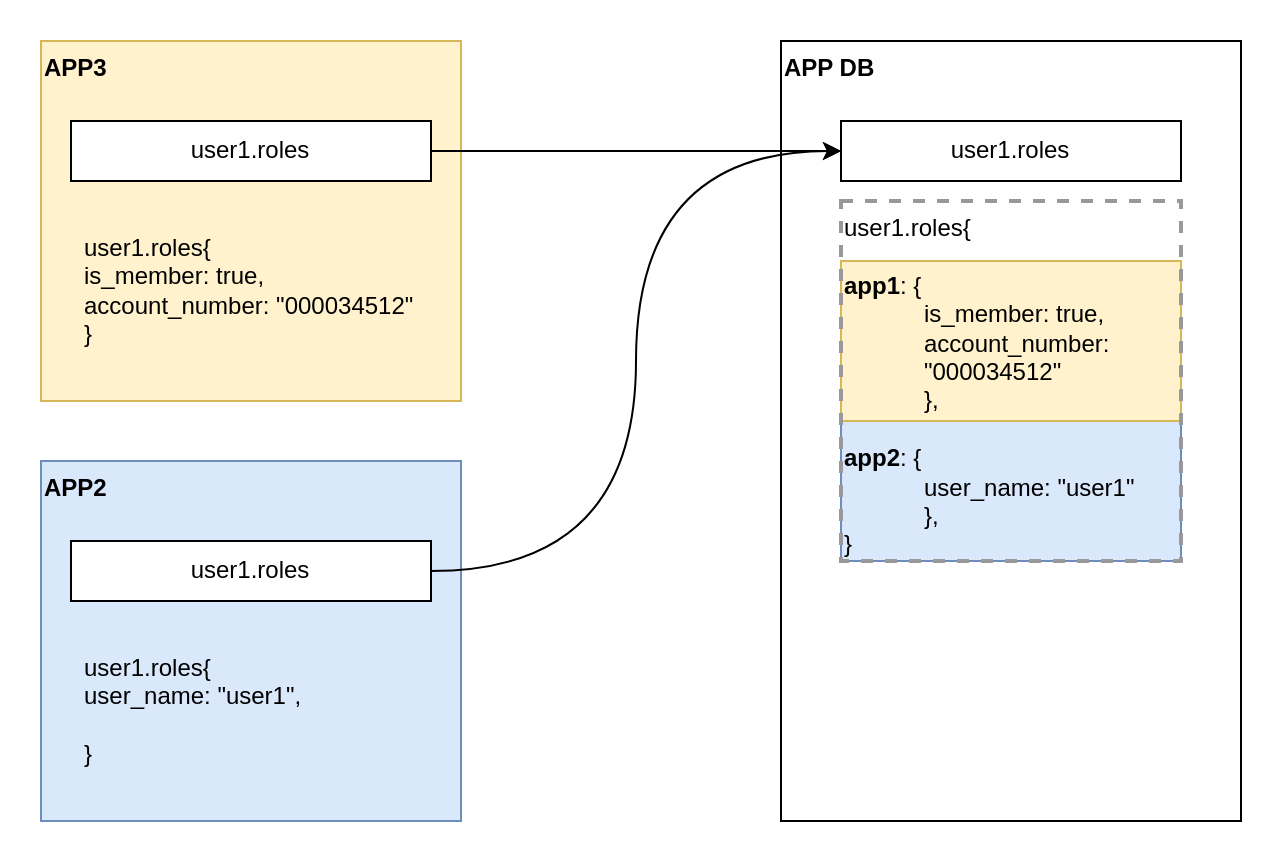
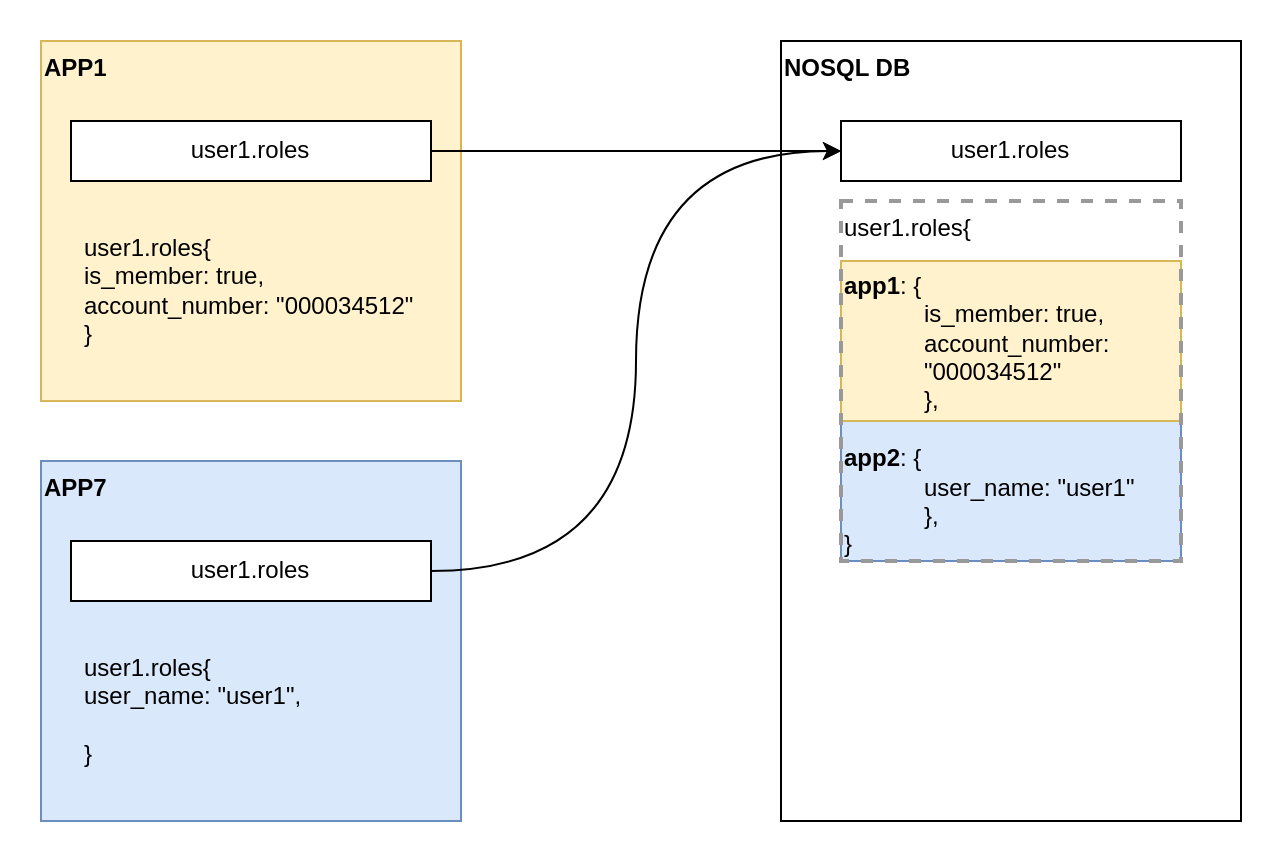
(72, 69) -> (72, 69)
(822, 69) -> (836, 69)
(72, 489) -> (72, 489)
